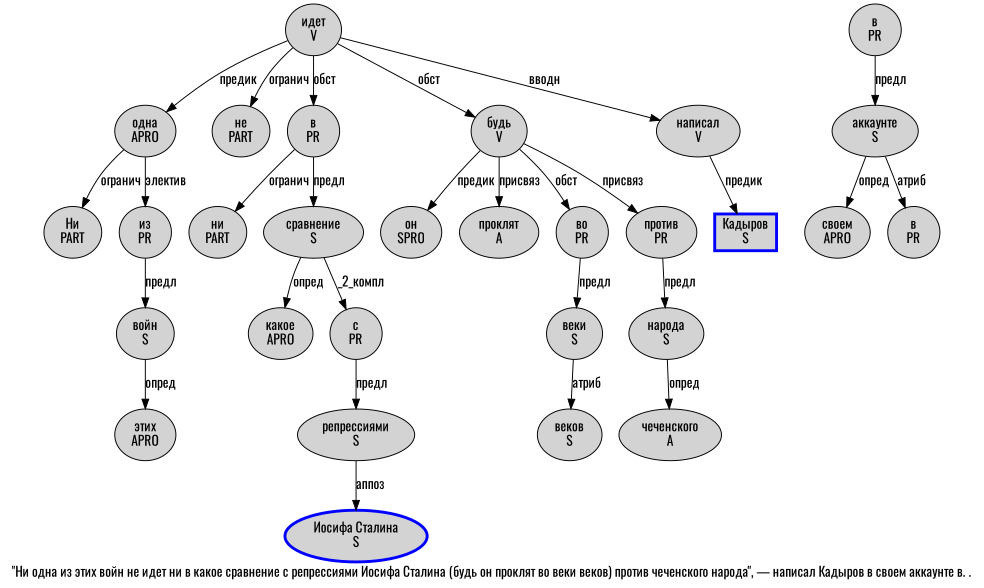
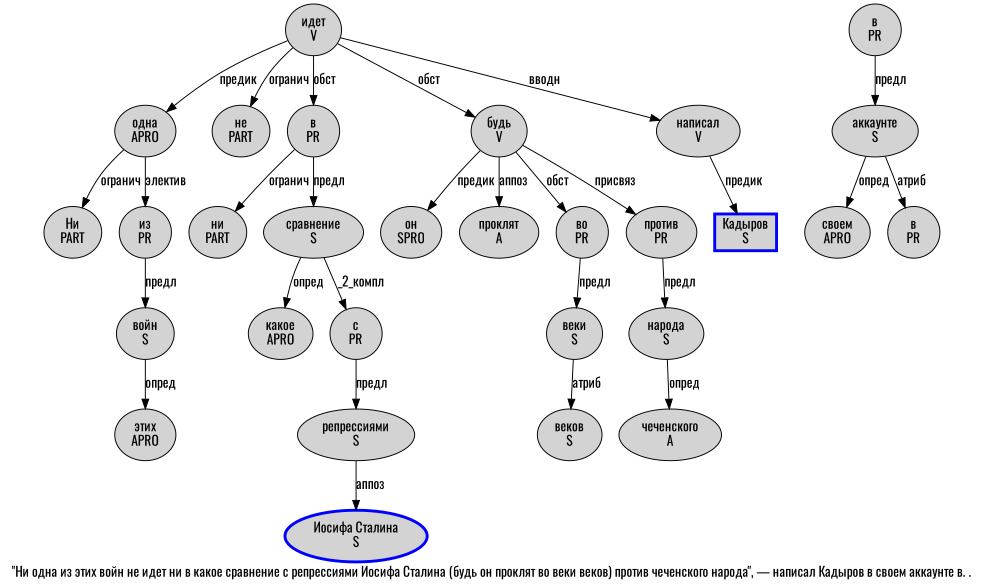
(520, 182) -> (514, 182)
